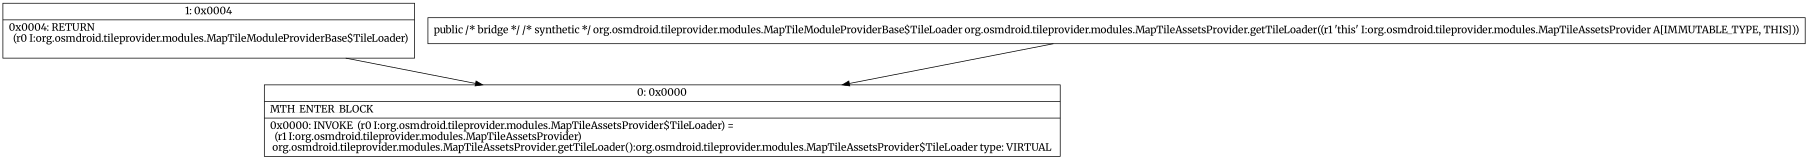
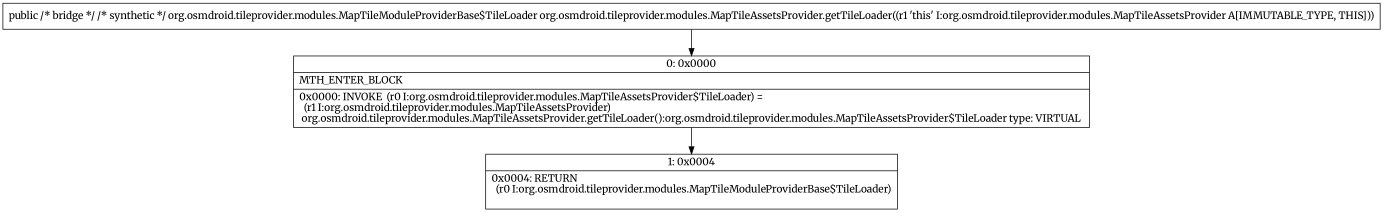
(411, 71) -> (692, 137)
